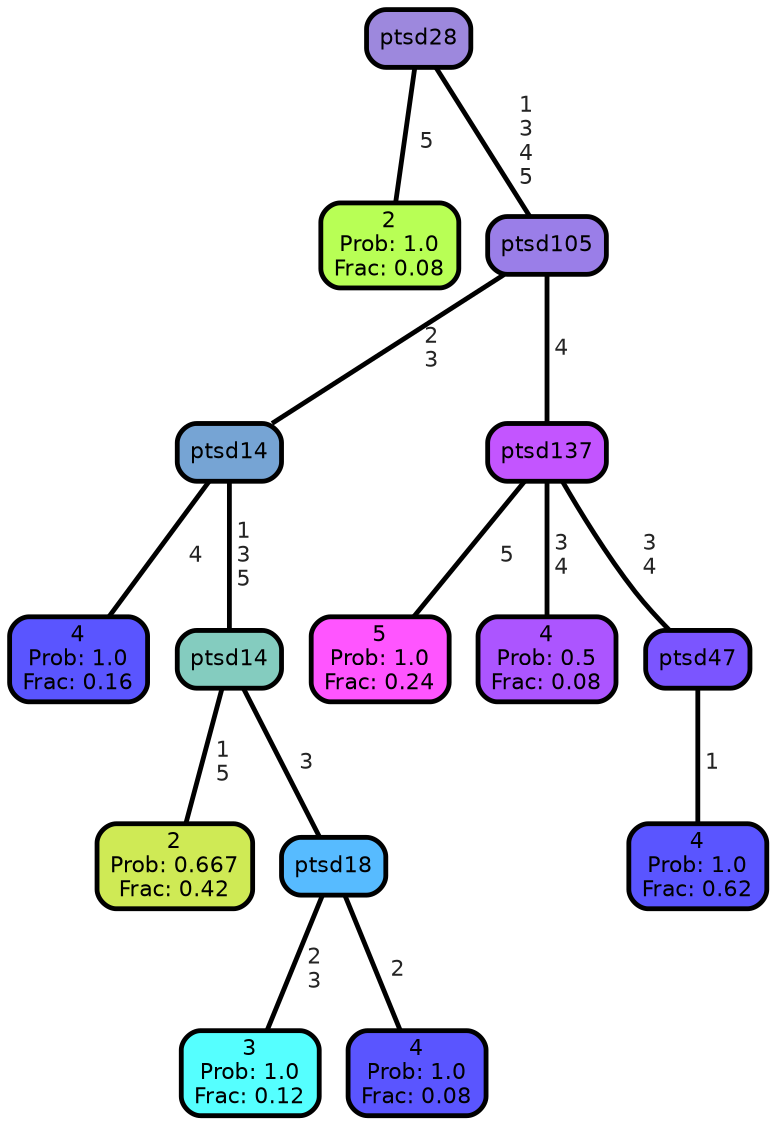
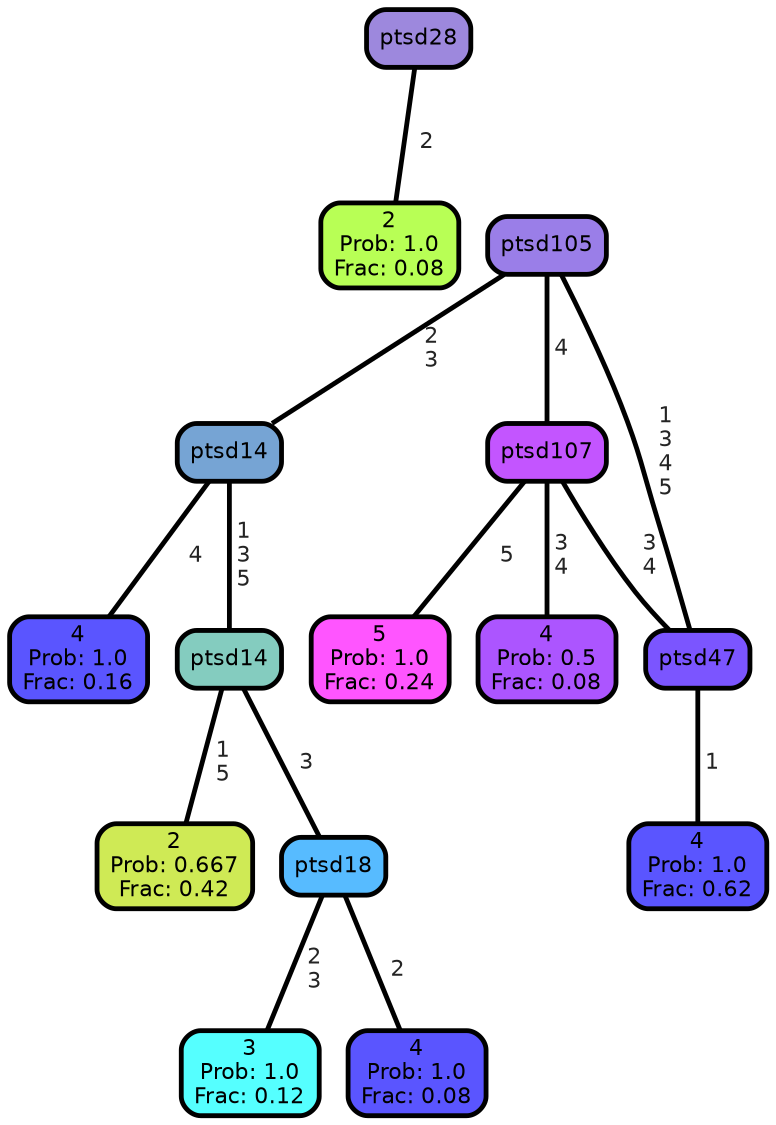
(424, 142) -> (424, 142)
(483, 142) -> (637, 448)
(547, 452) -> (547, 452)
